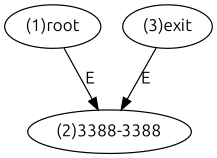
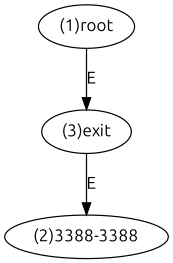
(78, 74) -> (87, 73)
